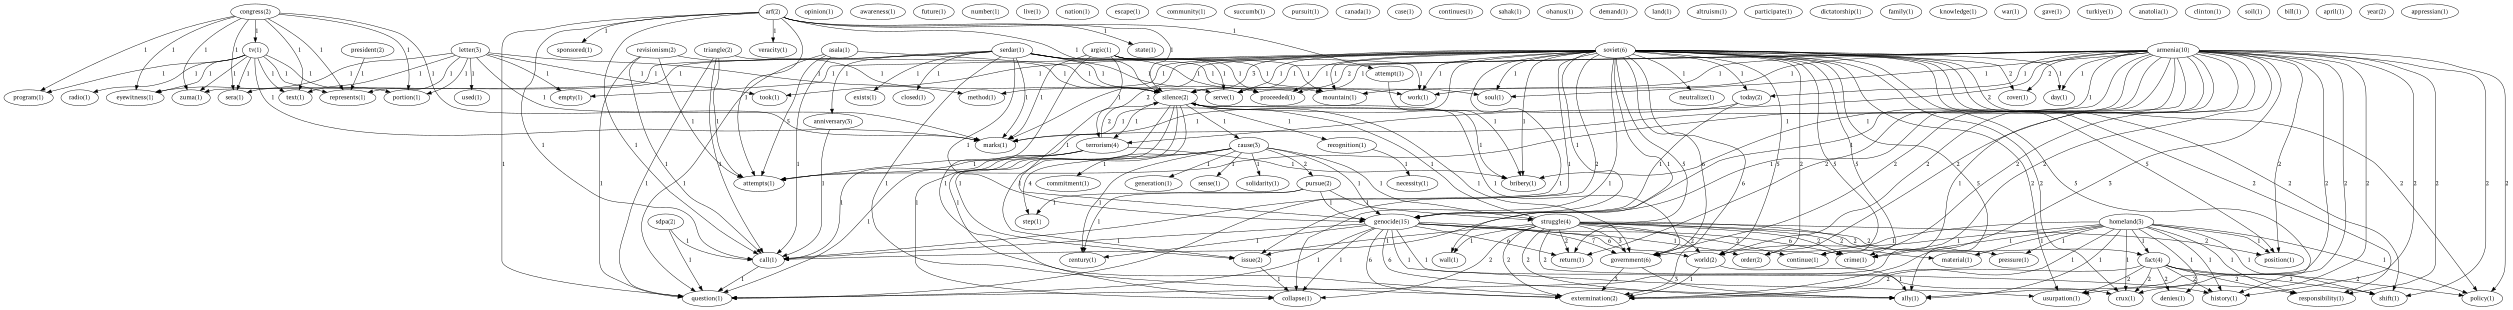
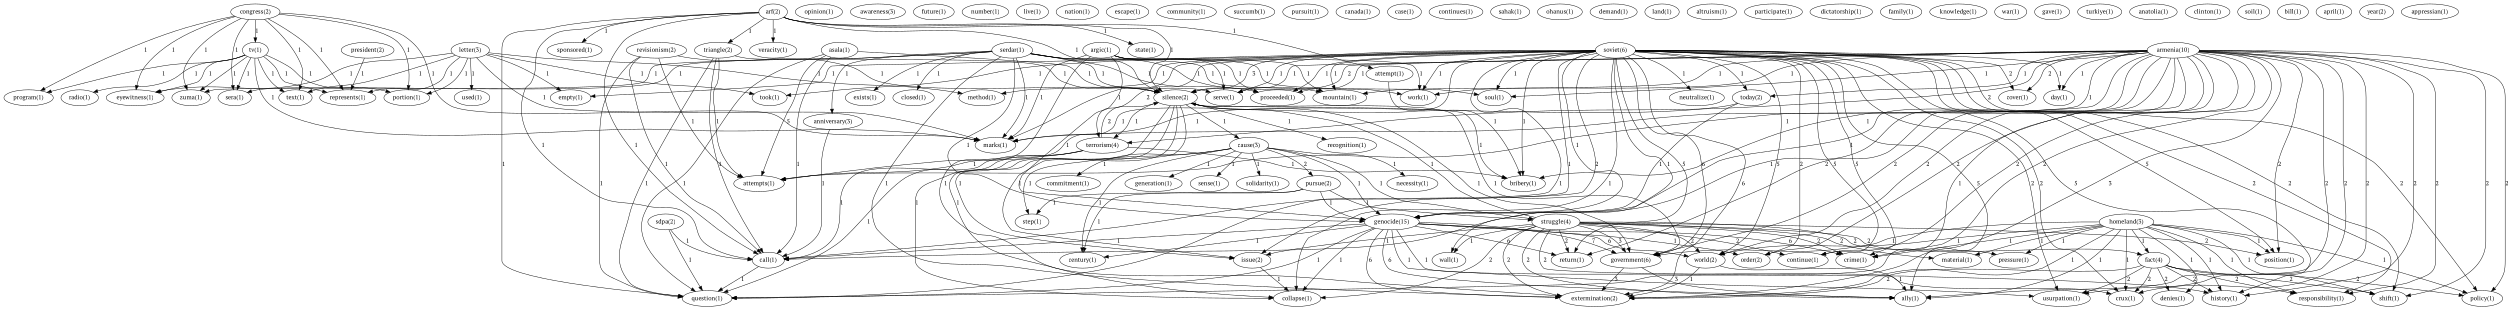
(878, 12) -> (878, 12)
(755, 80) -> (748, 29)
(1386, 154) -> (1336, 154)
(1030, 184) -> (1030, 184)
